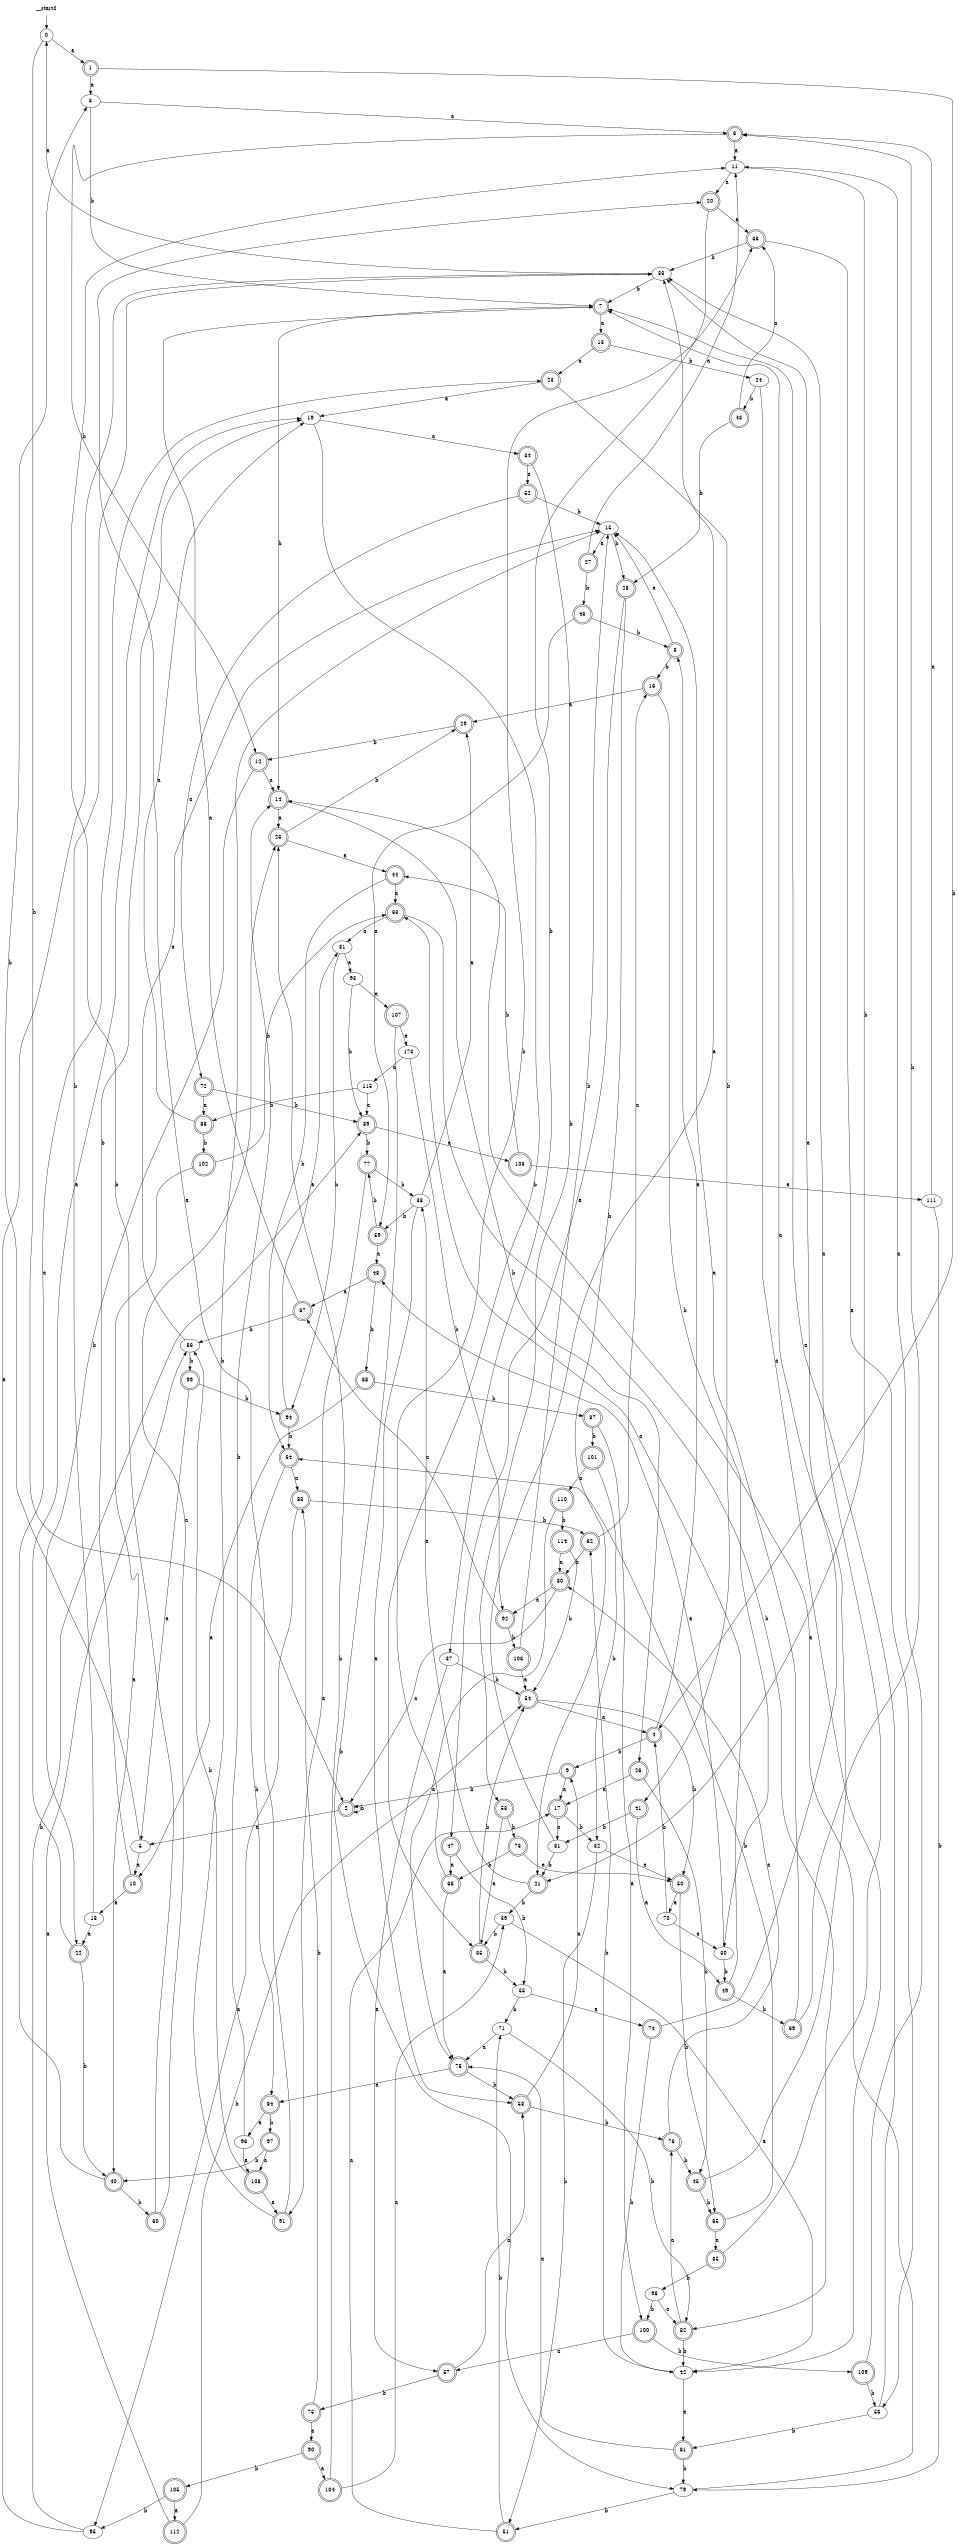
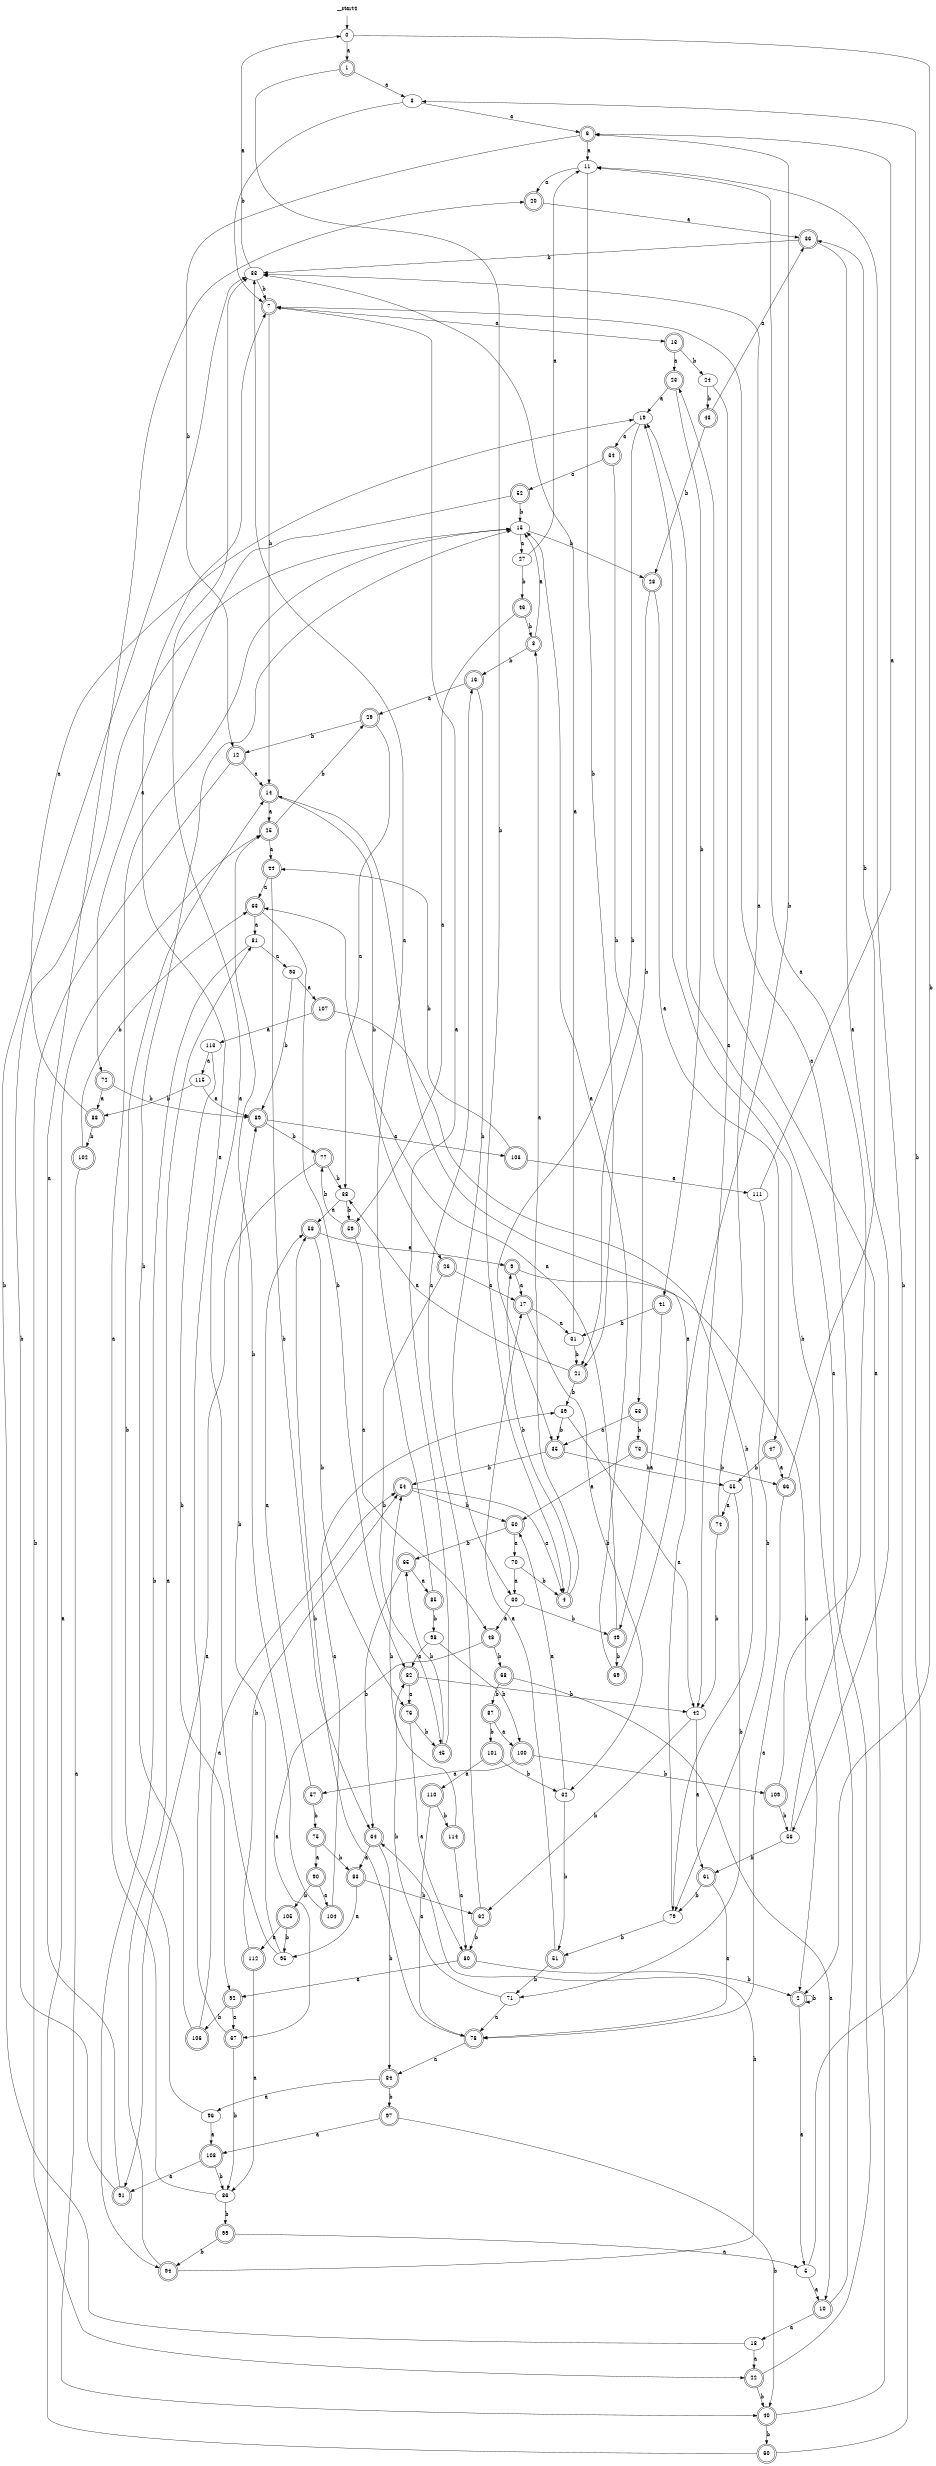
(47, 9) -> (347, 9)
(588, 563) -> (522, 560)
(471, 969) -> (359, 950)
(409, 1052) -> (211, 1046)
(449, 1659) -> none
(416, 1699) -> (749, 1980)
